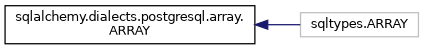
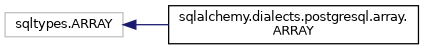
(284, 25) -> (152, 25)
